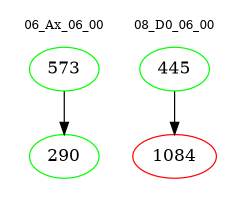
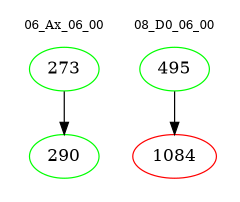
(64, 69) -> (64, 69)
(175, 69) -> (175, 69)
